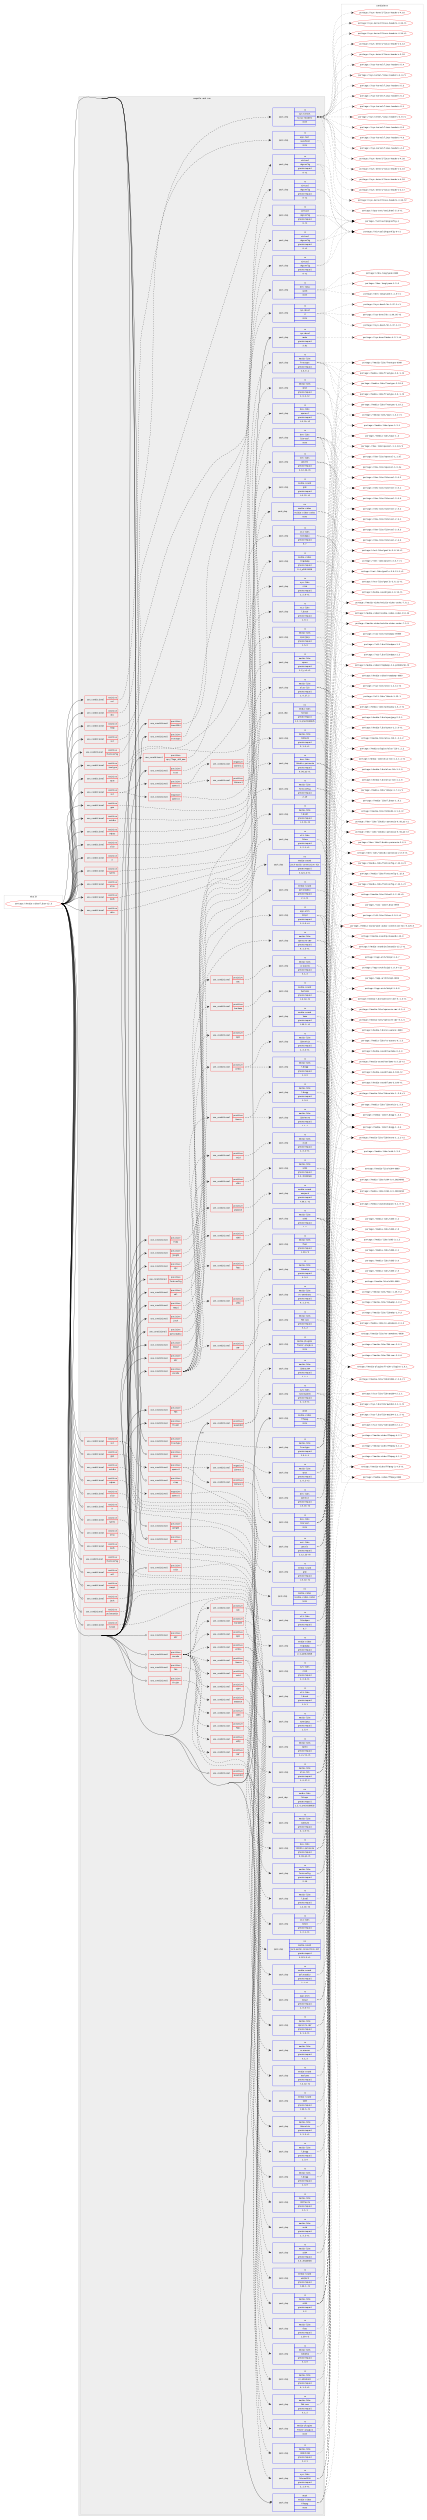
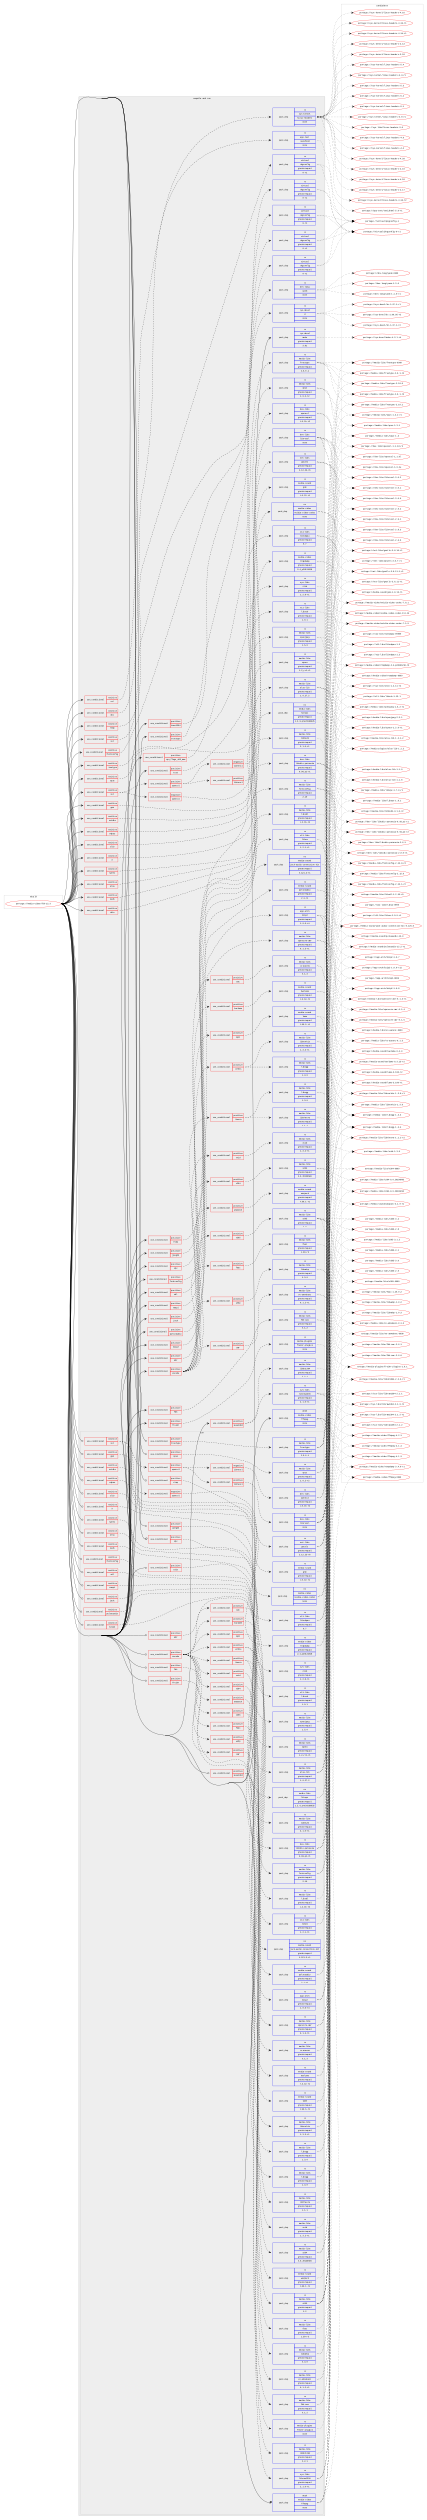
(382, 127) -> (382, 127)
(382, 759) -> none
(33, 904) -> (33, 904)
(382, 1467) -> (382, 1467)
